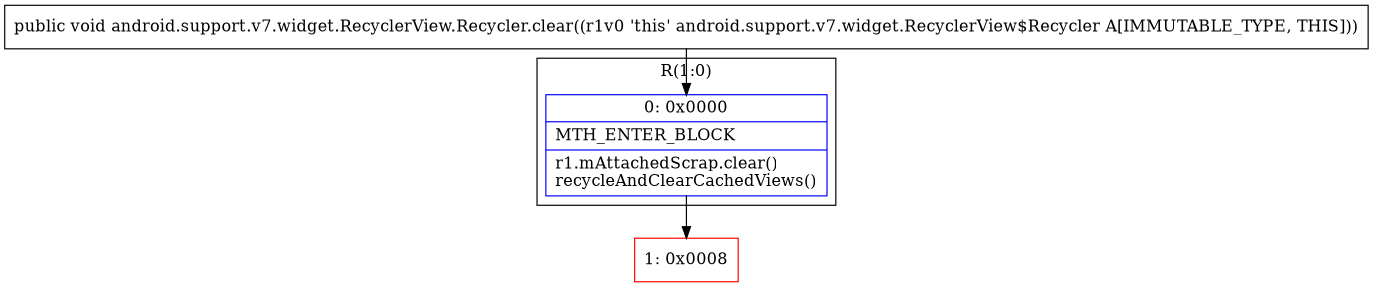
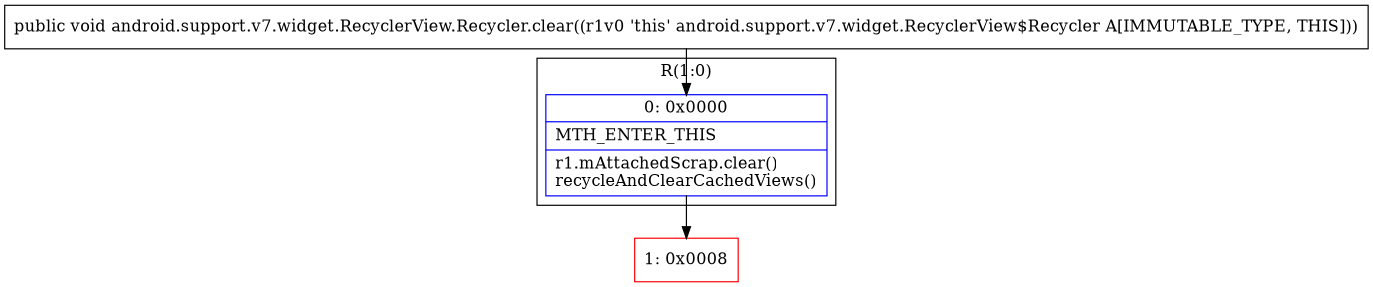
(646, 135) -> (636, 135)
